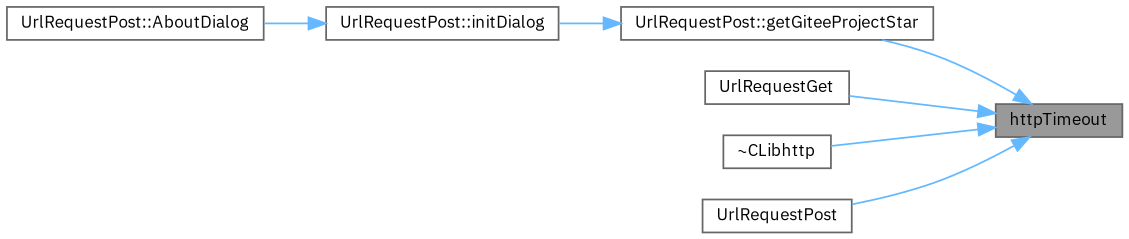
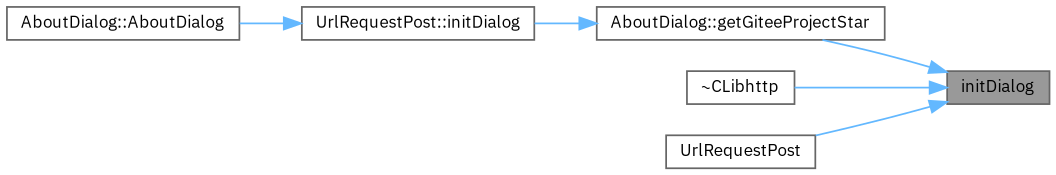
(135, 23) -> (123, 23)
(777, 23) -> (741, 23)
(777, 88) -> none
(1059, 121) -> (998, 88)
